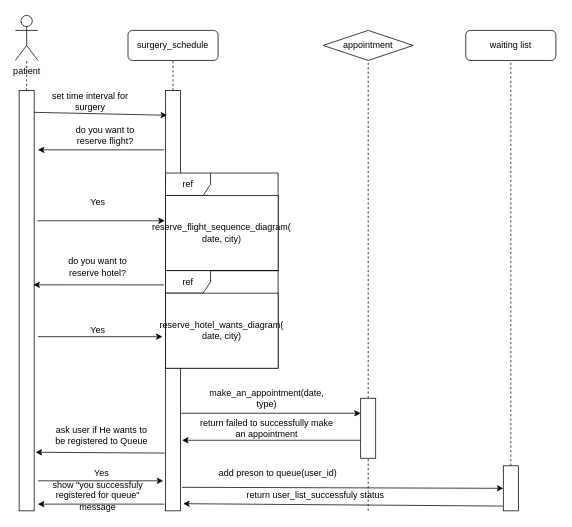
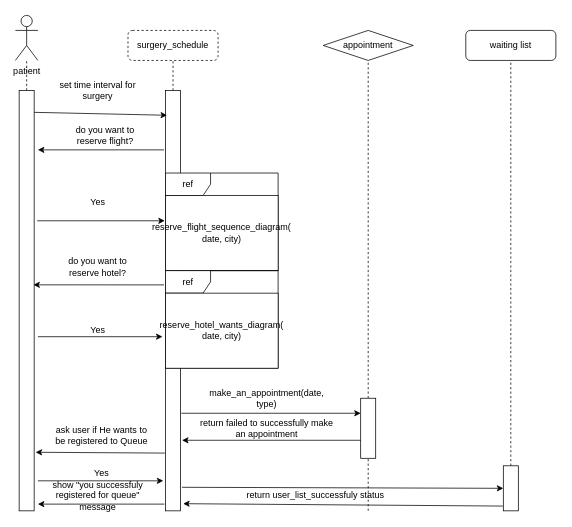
(173, 45) -> (173, 45)
(90, 102) -> (98, 90)
(278, 473) -> none
